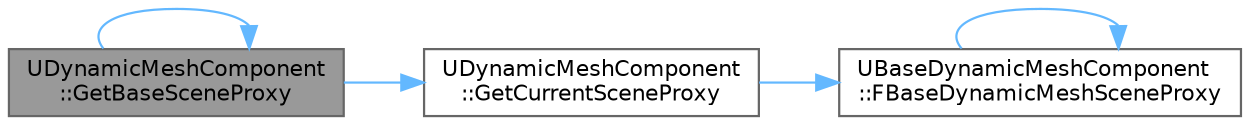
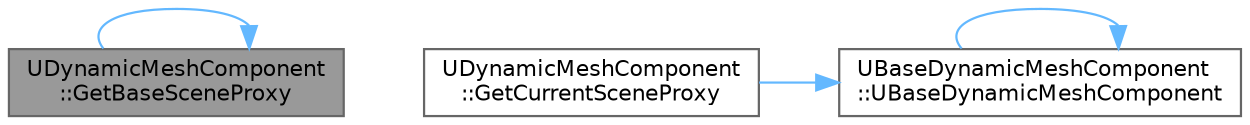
(373, 83) -> none
(1040, 83) -> (1040, 83)
